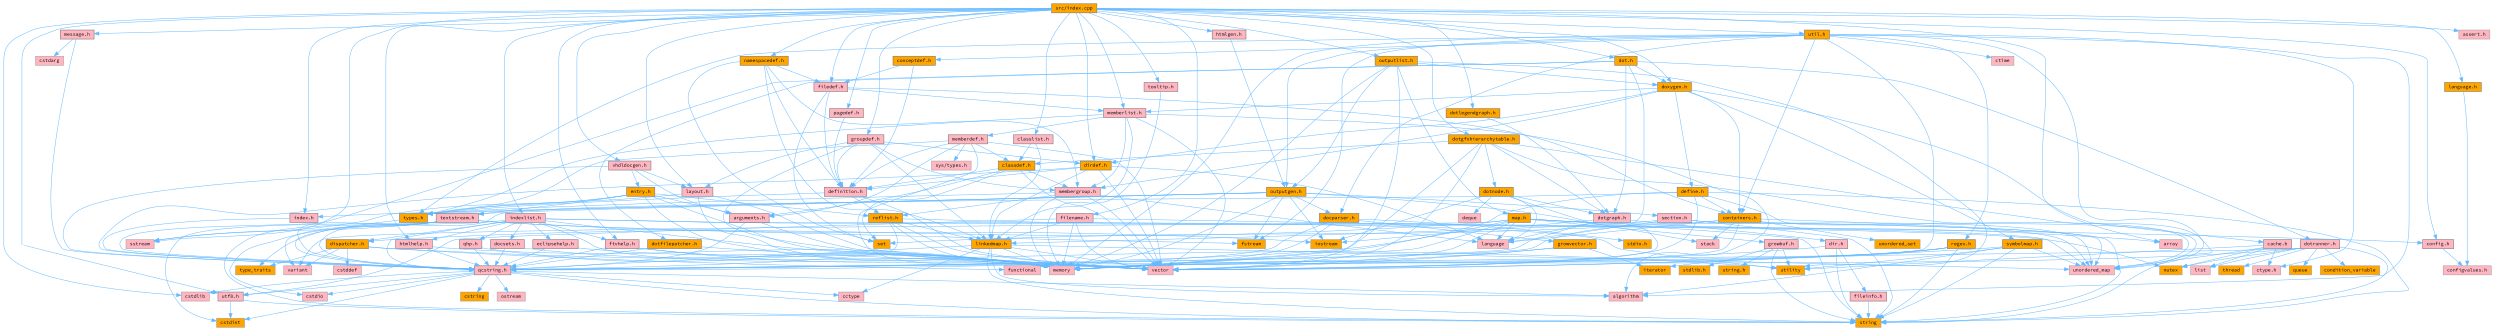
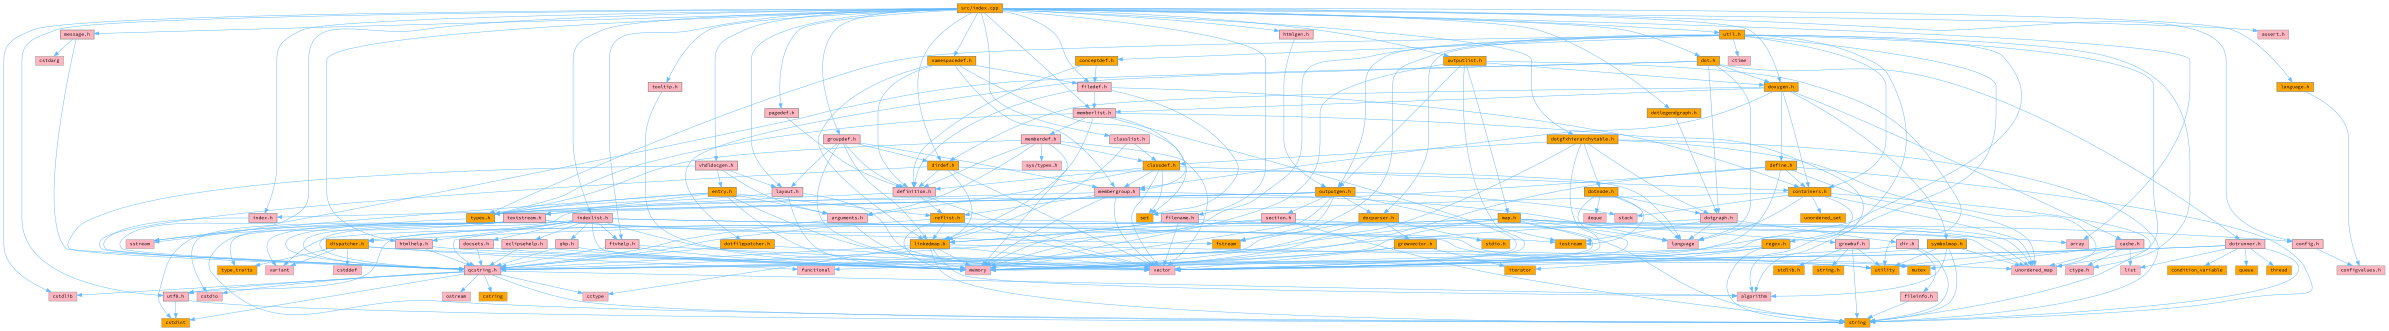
none -> (1482, 178)
(2243, 256) -> none
